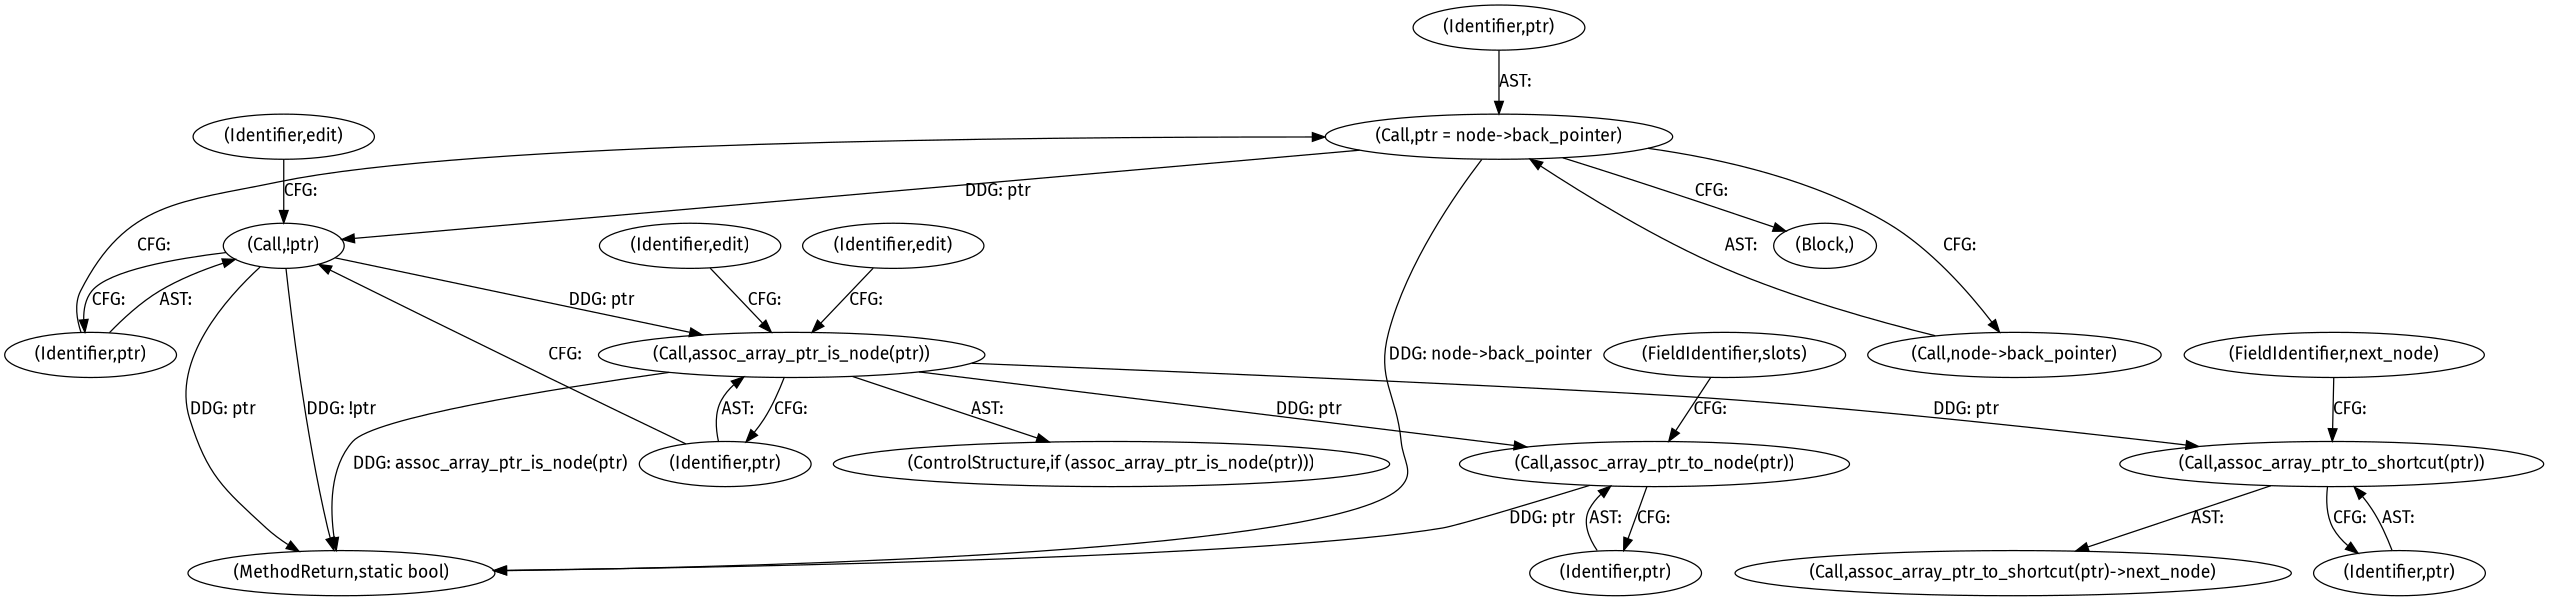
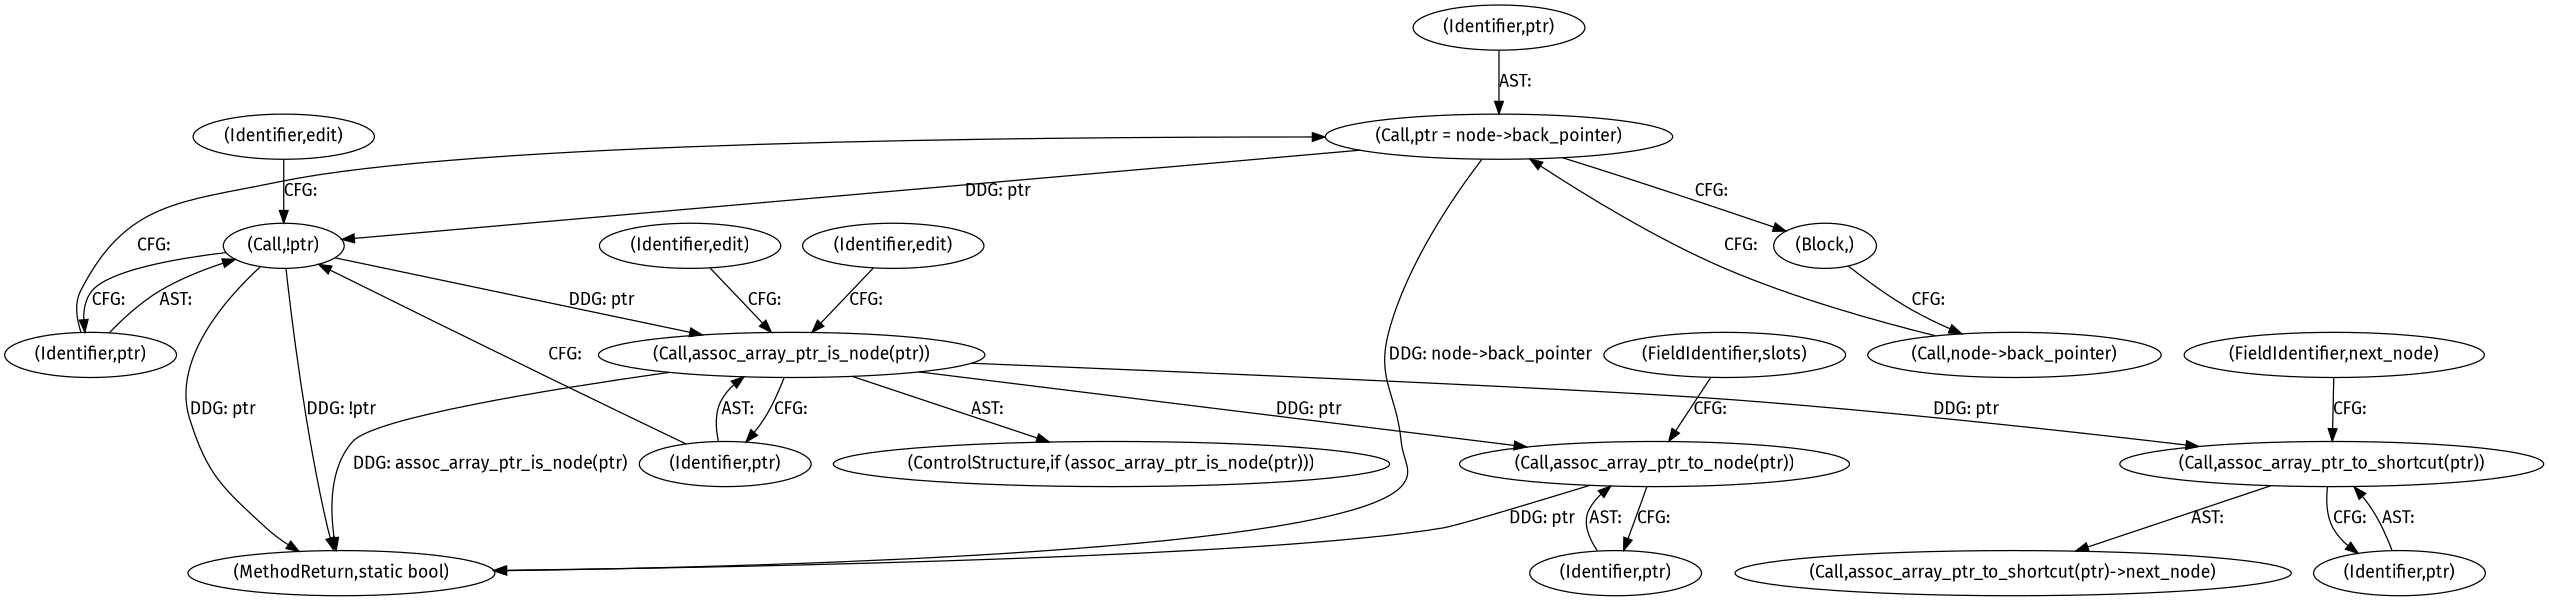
(1839, 199) -> (1897, 301)
(1744, 246) -> (1744, 246)
